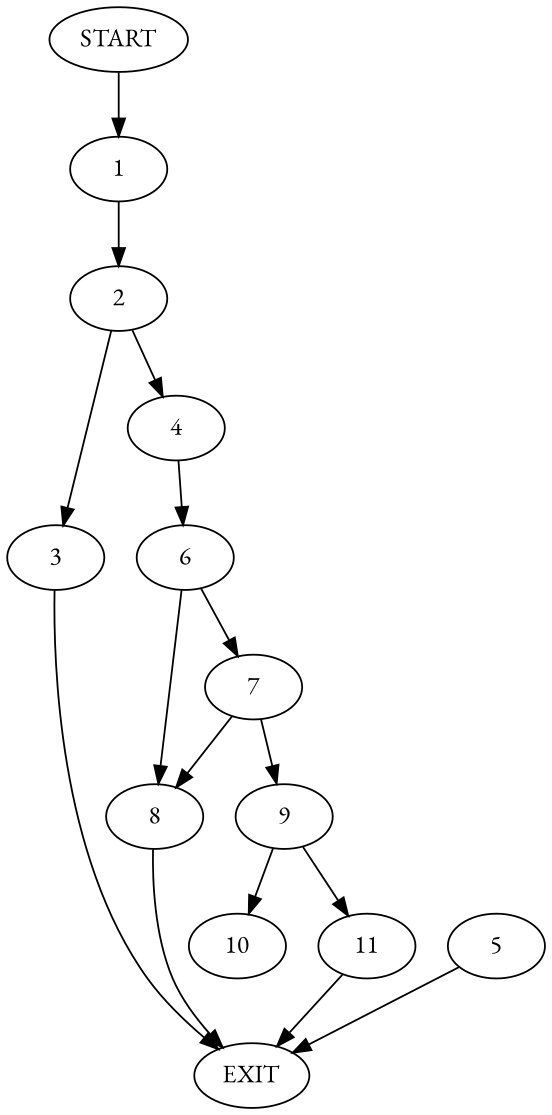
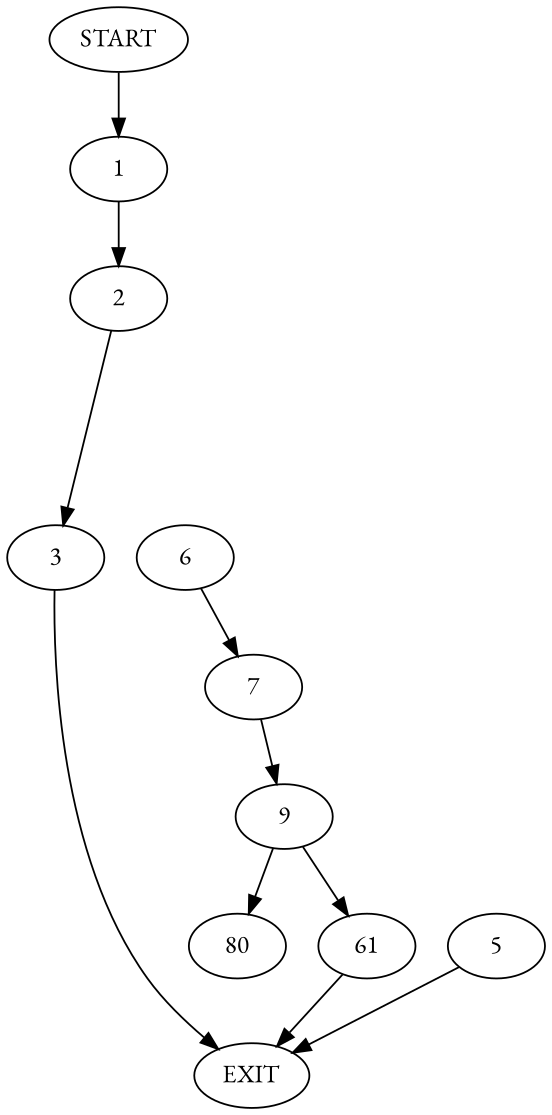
(176, 428) -> none
(155, 817) -> none
(237, 946) -> (237, 946)
(367, 946) -> (367, 946)
